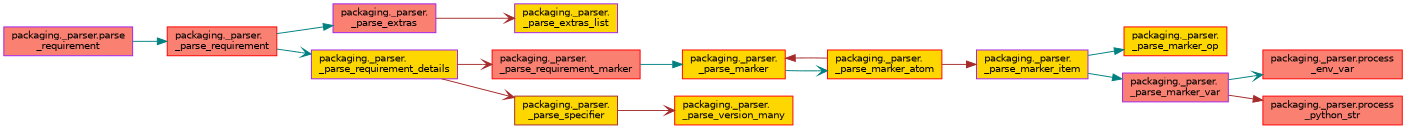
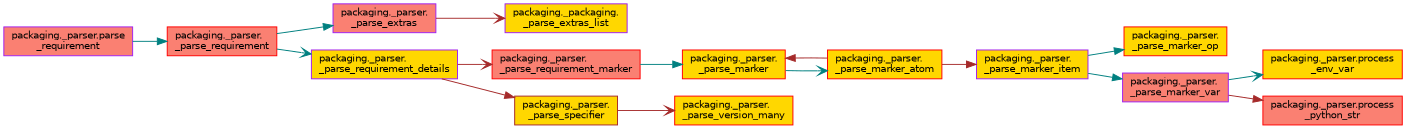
(566, 18) -> (566, 18)
(1333, 64) -> (1333, 64)
(473, 87) -> (473, 87)
